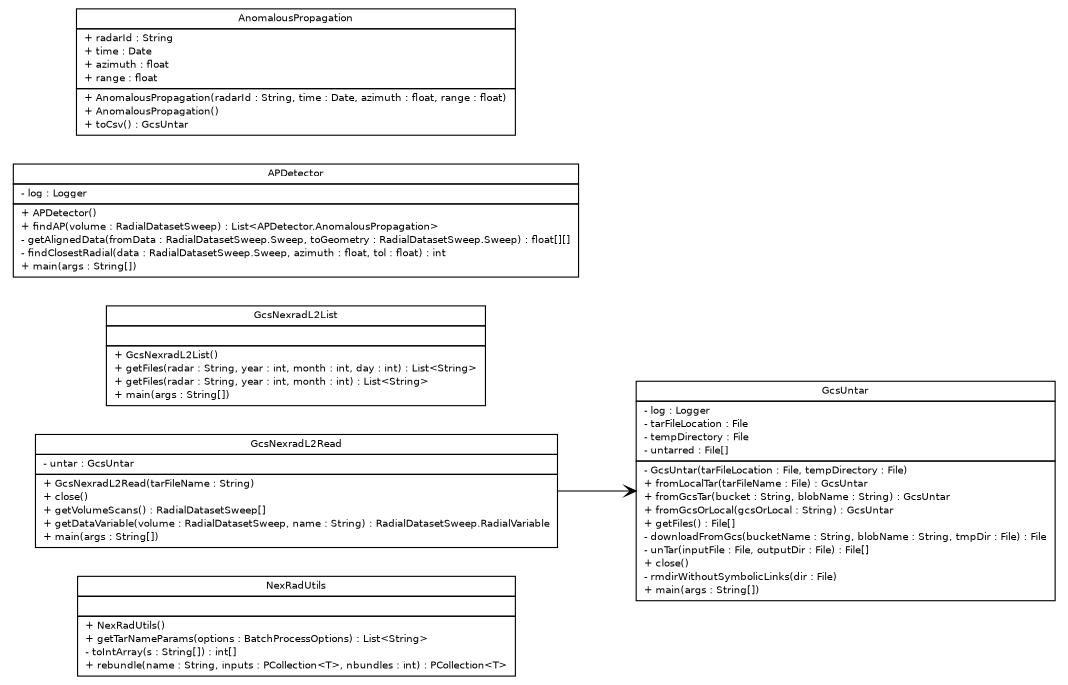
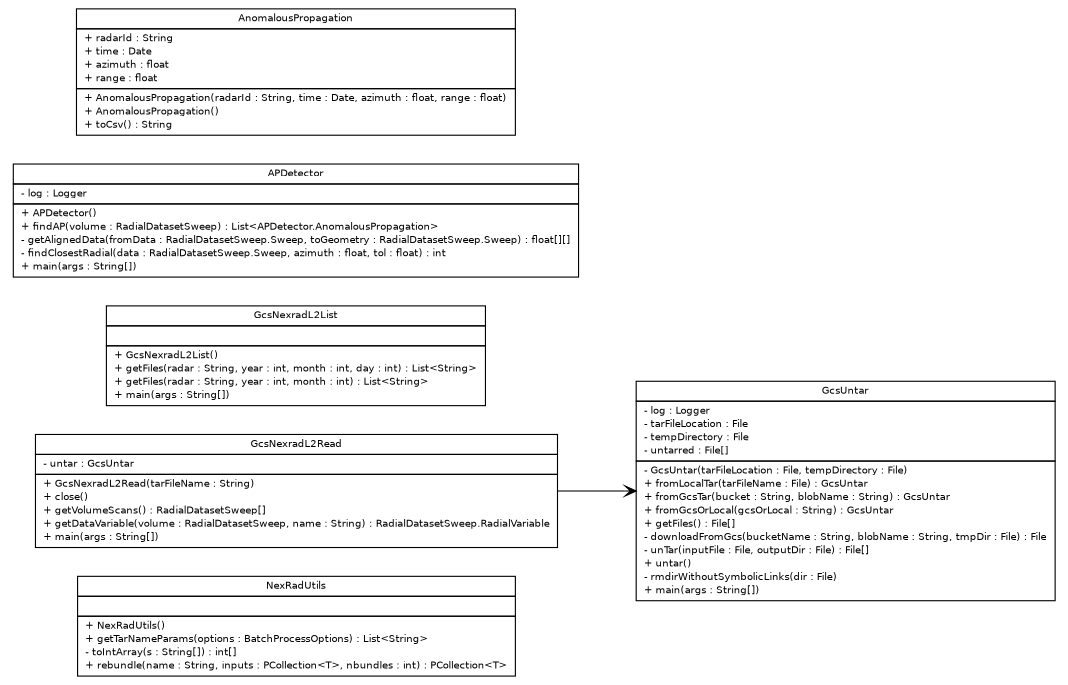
(136, 125) -> (129, 125)
(667, 564) -> (668, 564)
